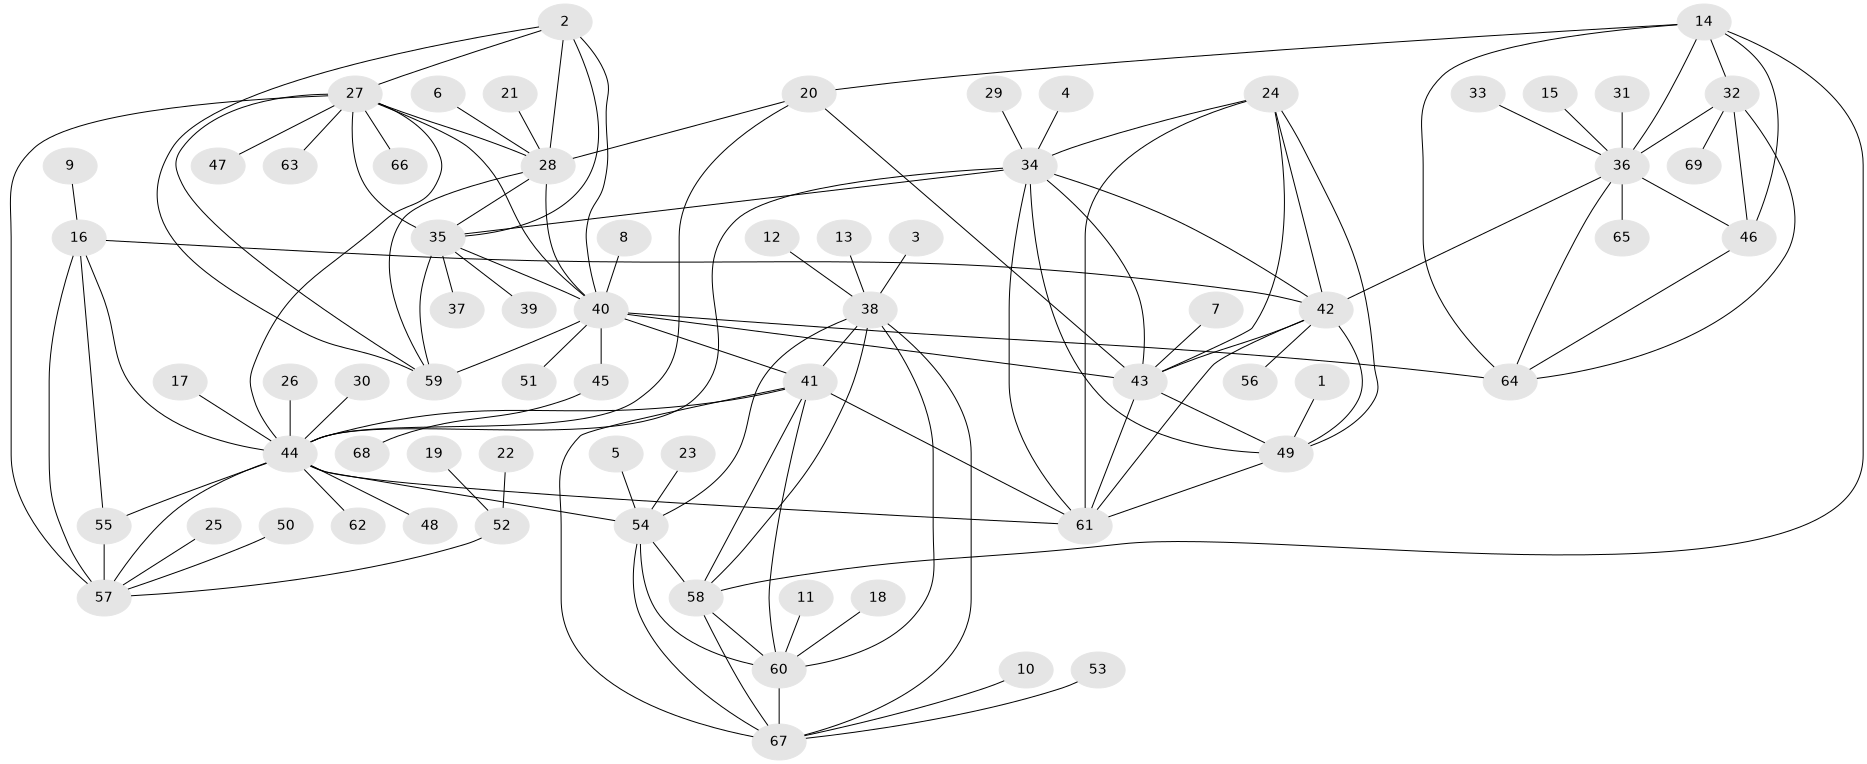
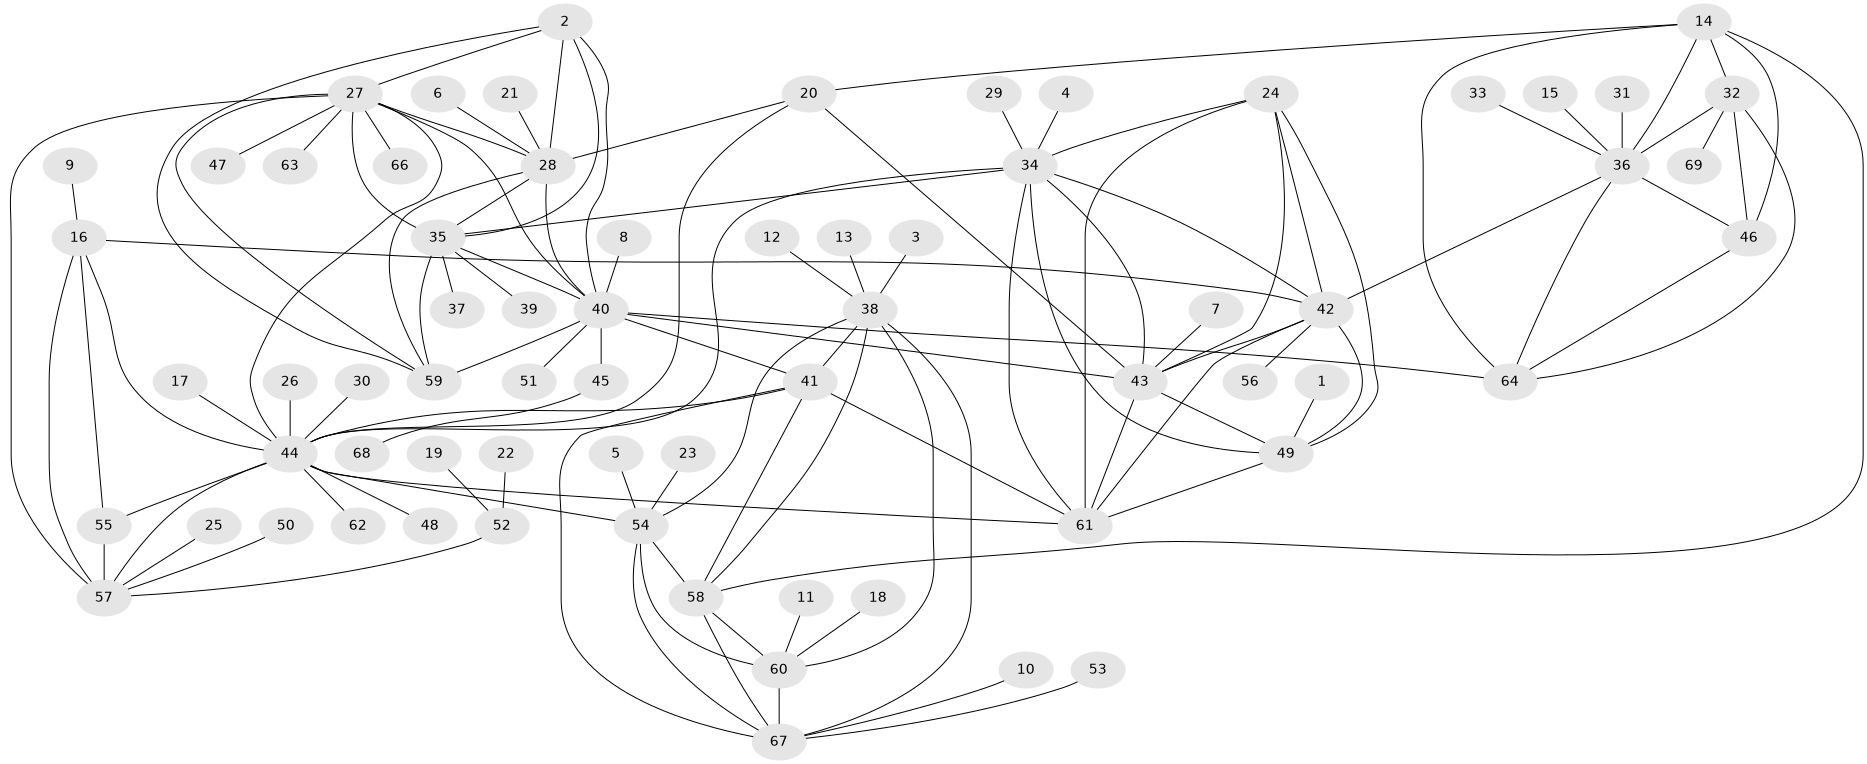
(1622, 238) -> none
(778, 525) -> none
